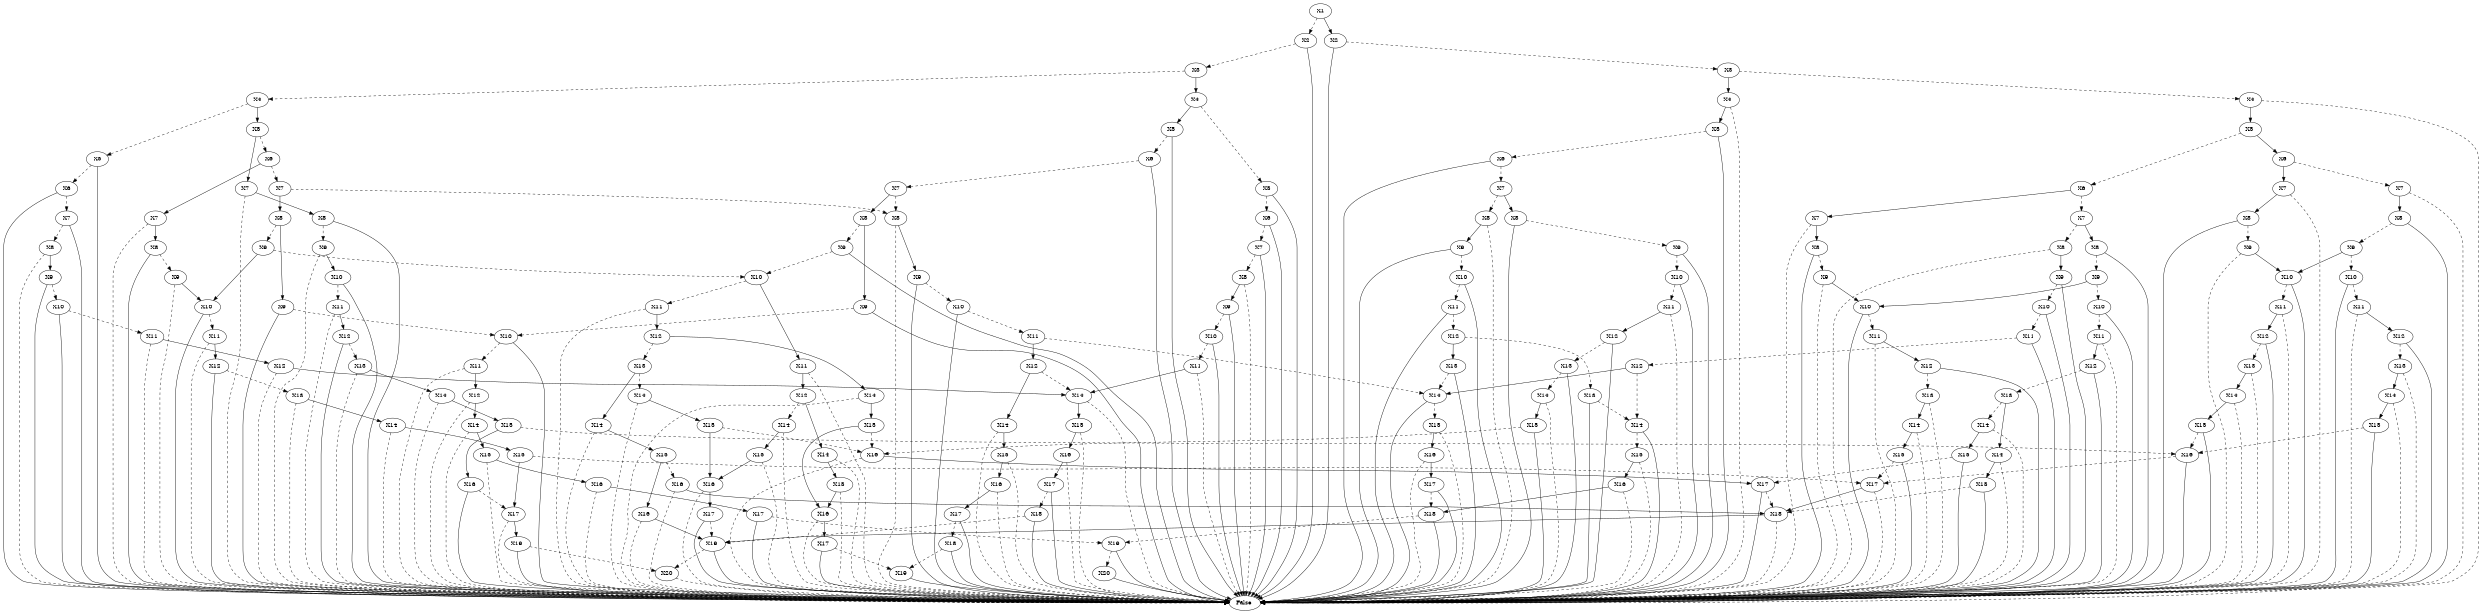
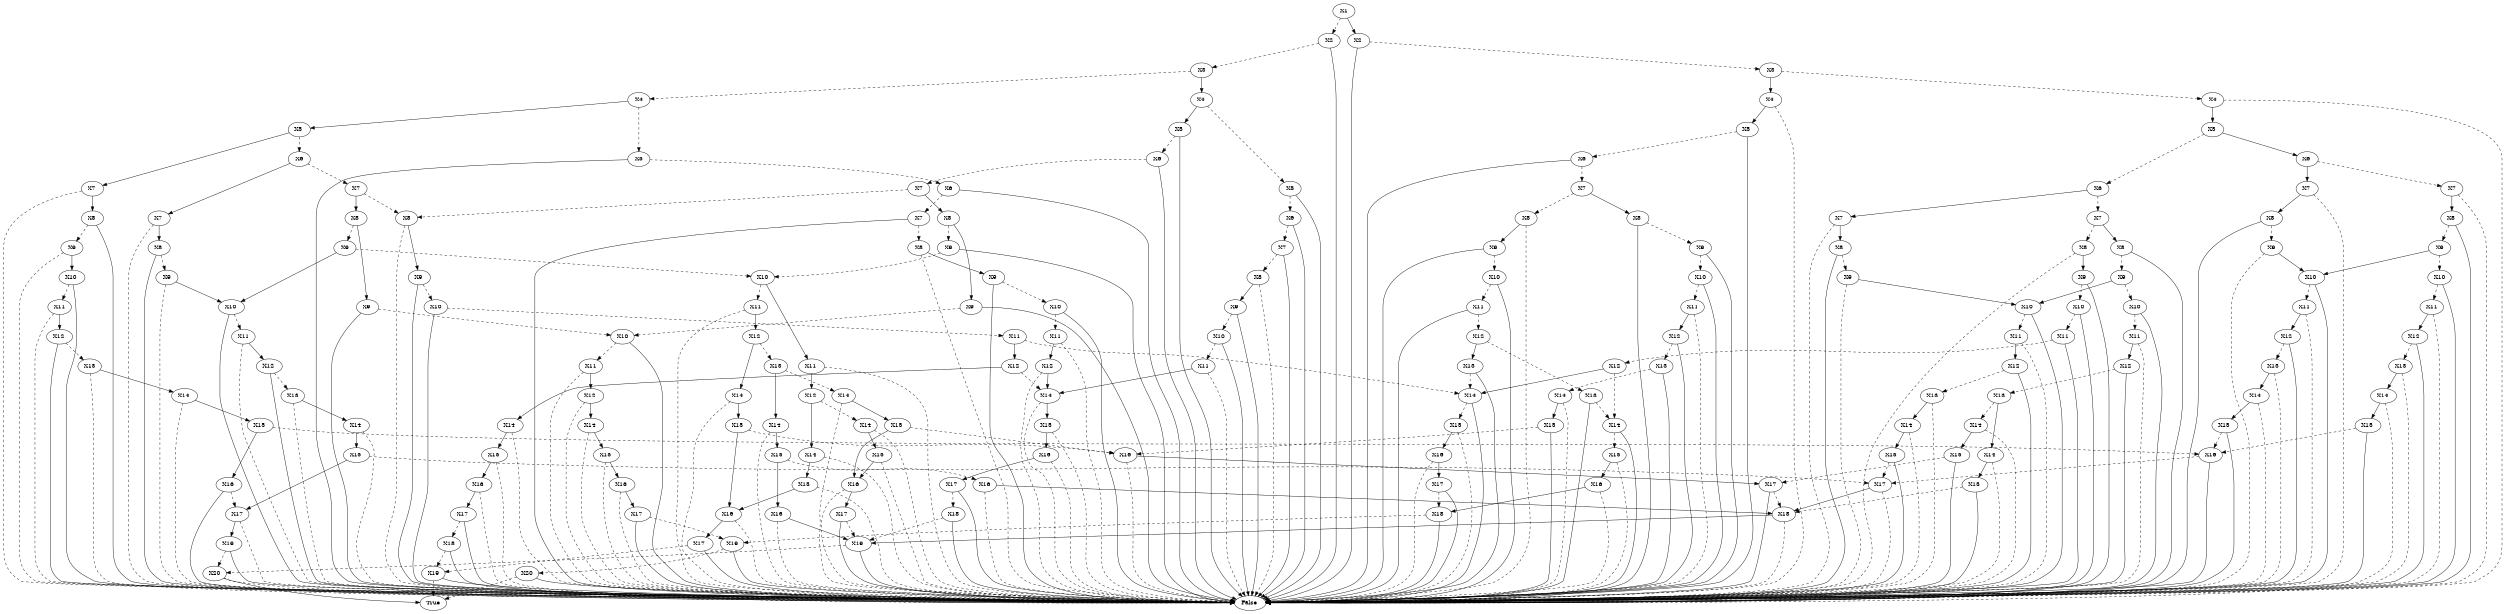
none -> (433, 603)
